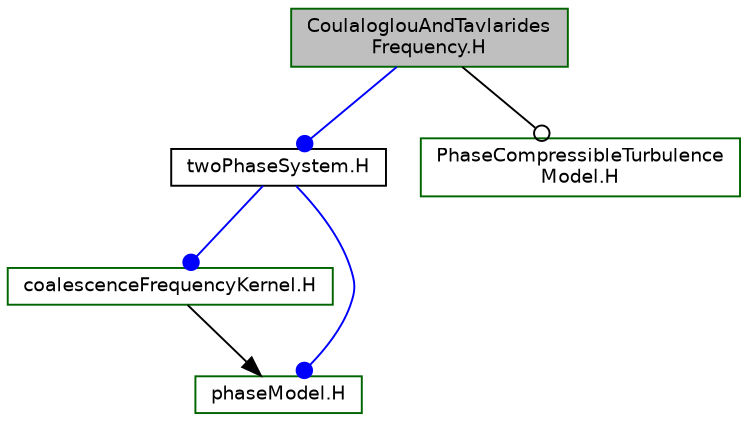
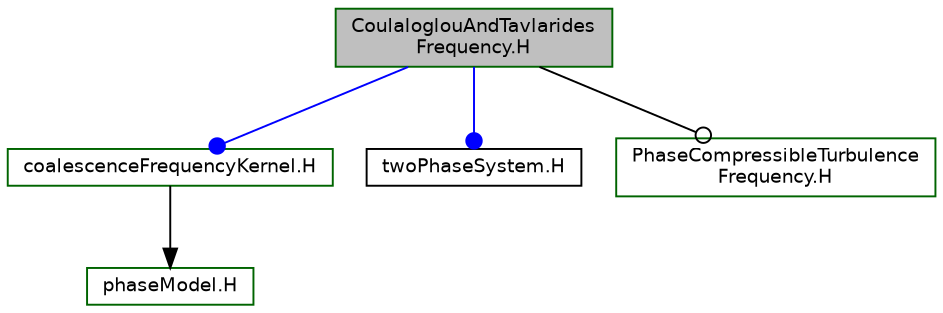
(580, 167) -> (776, 167)
(230, 221) -> (316, 105)
(352, 274) -> none
